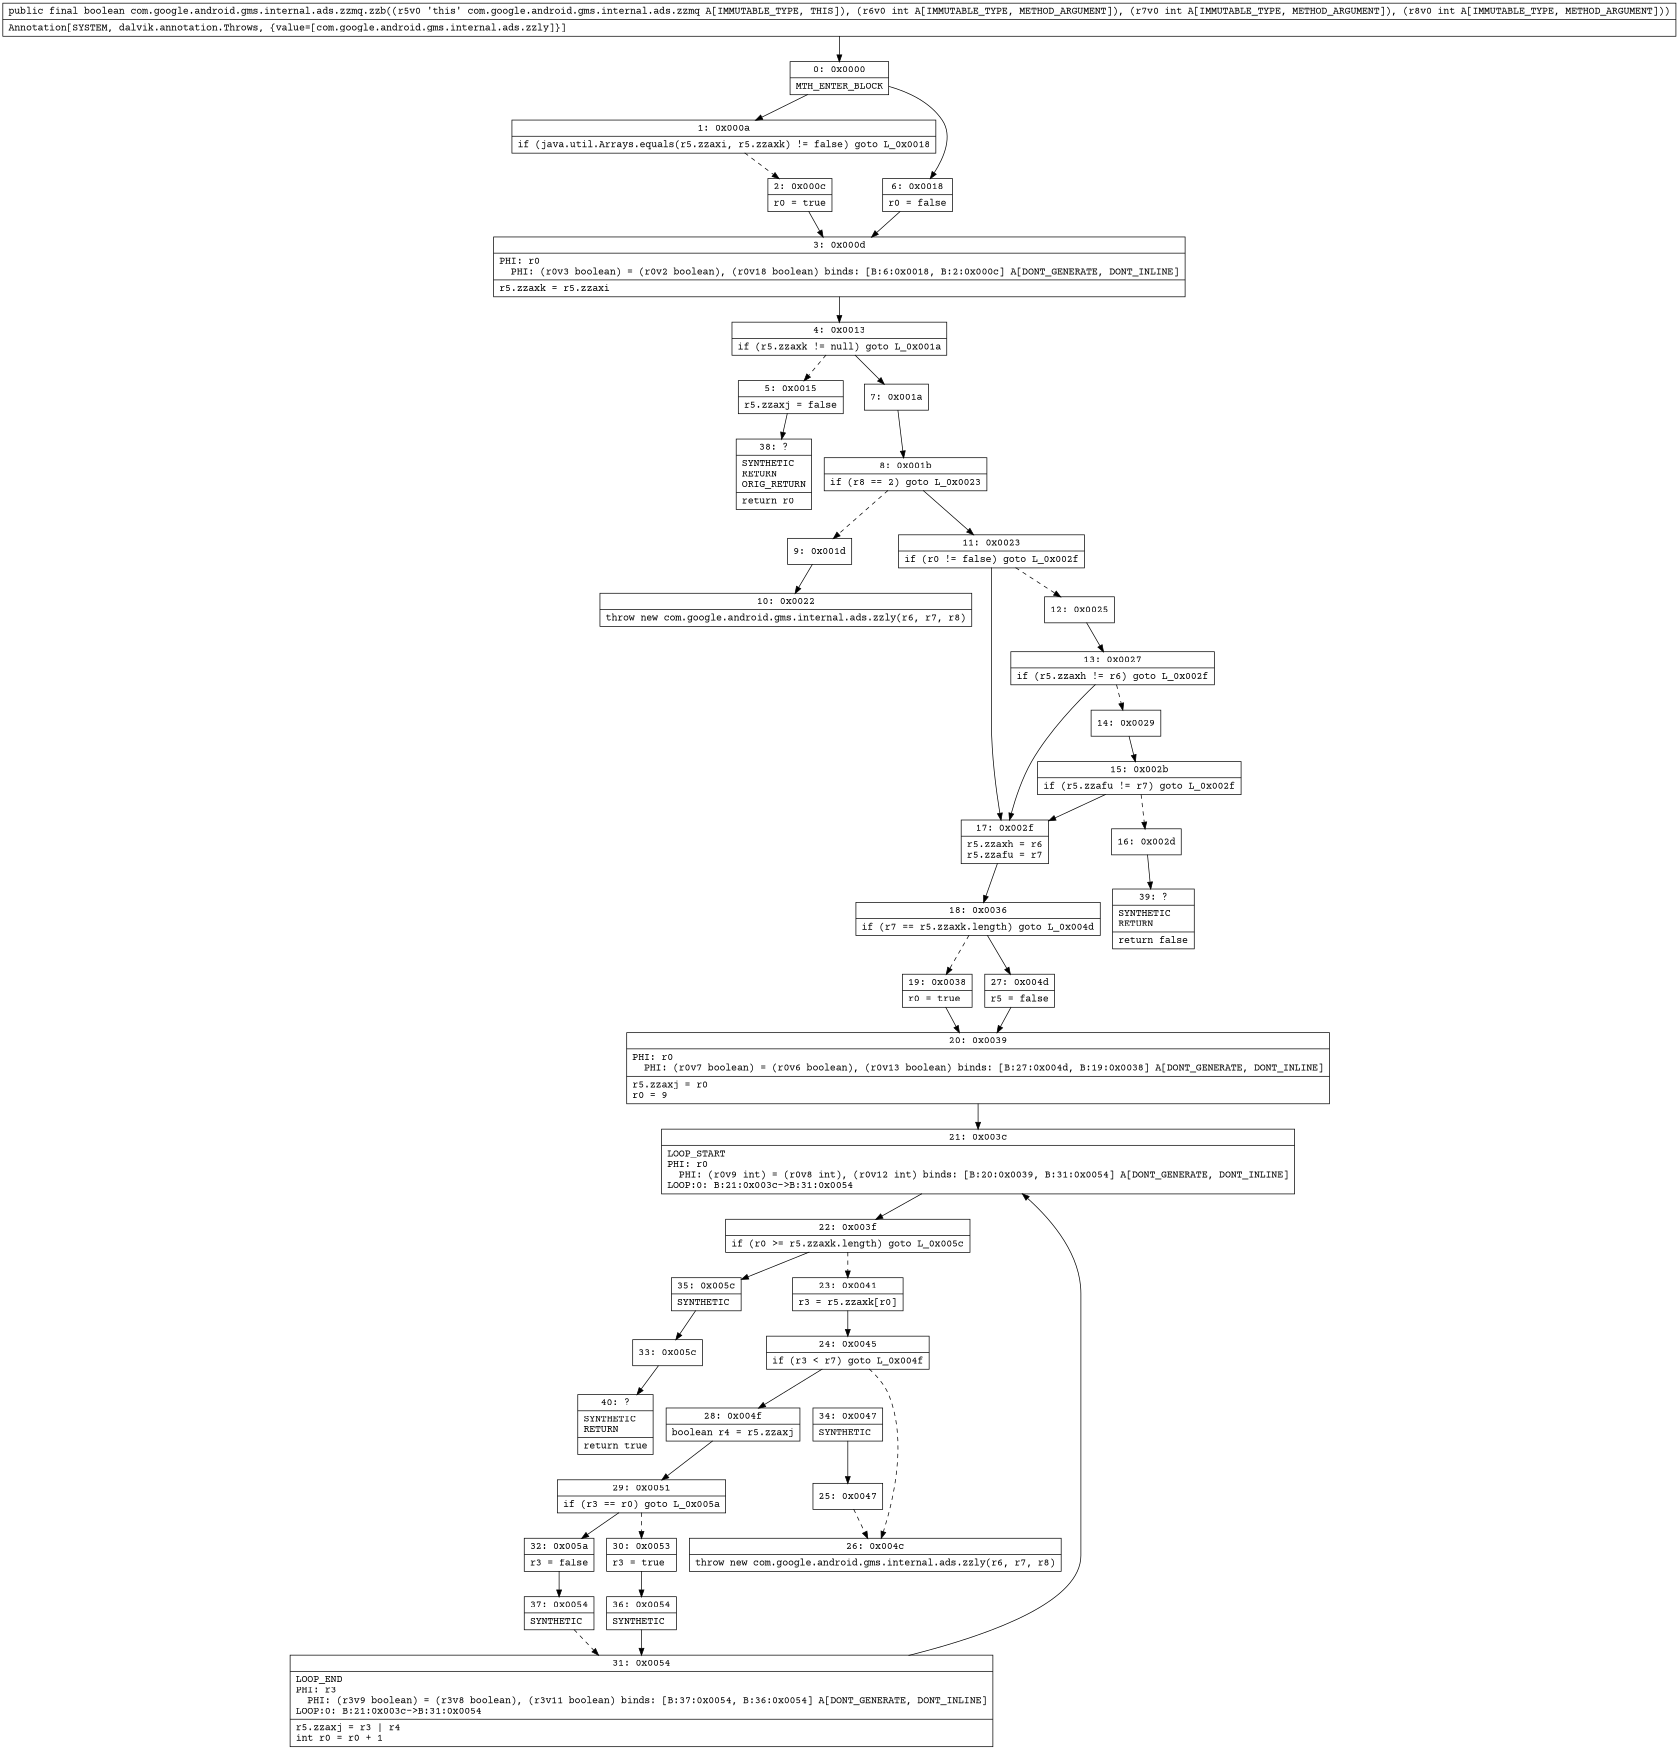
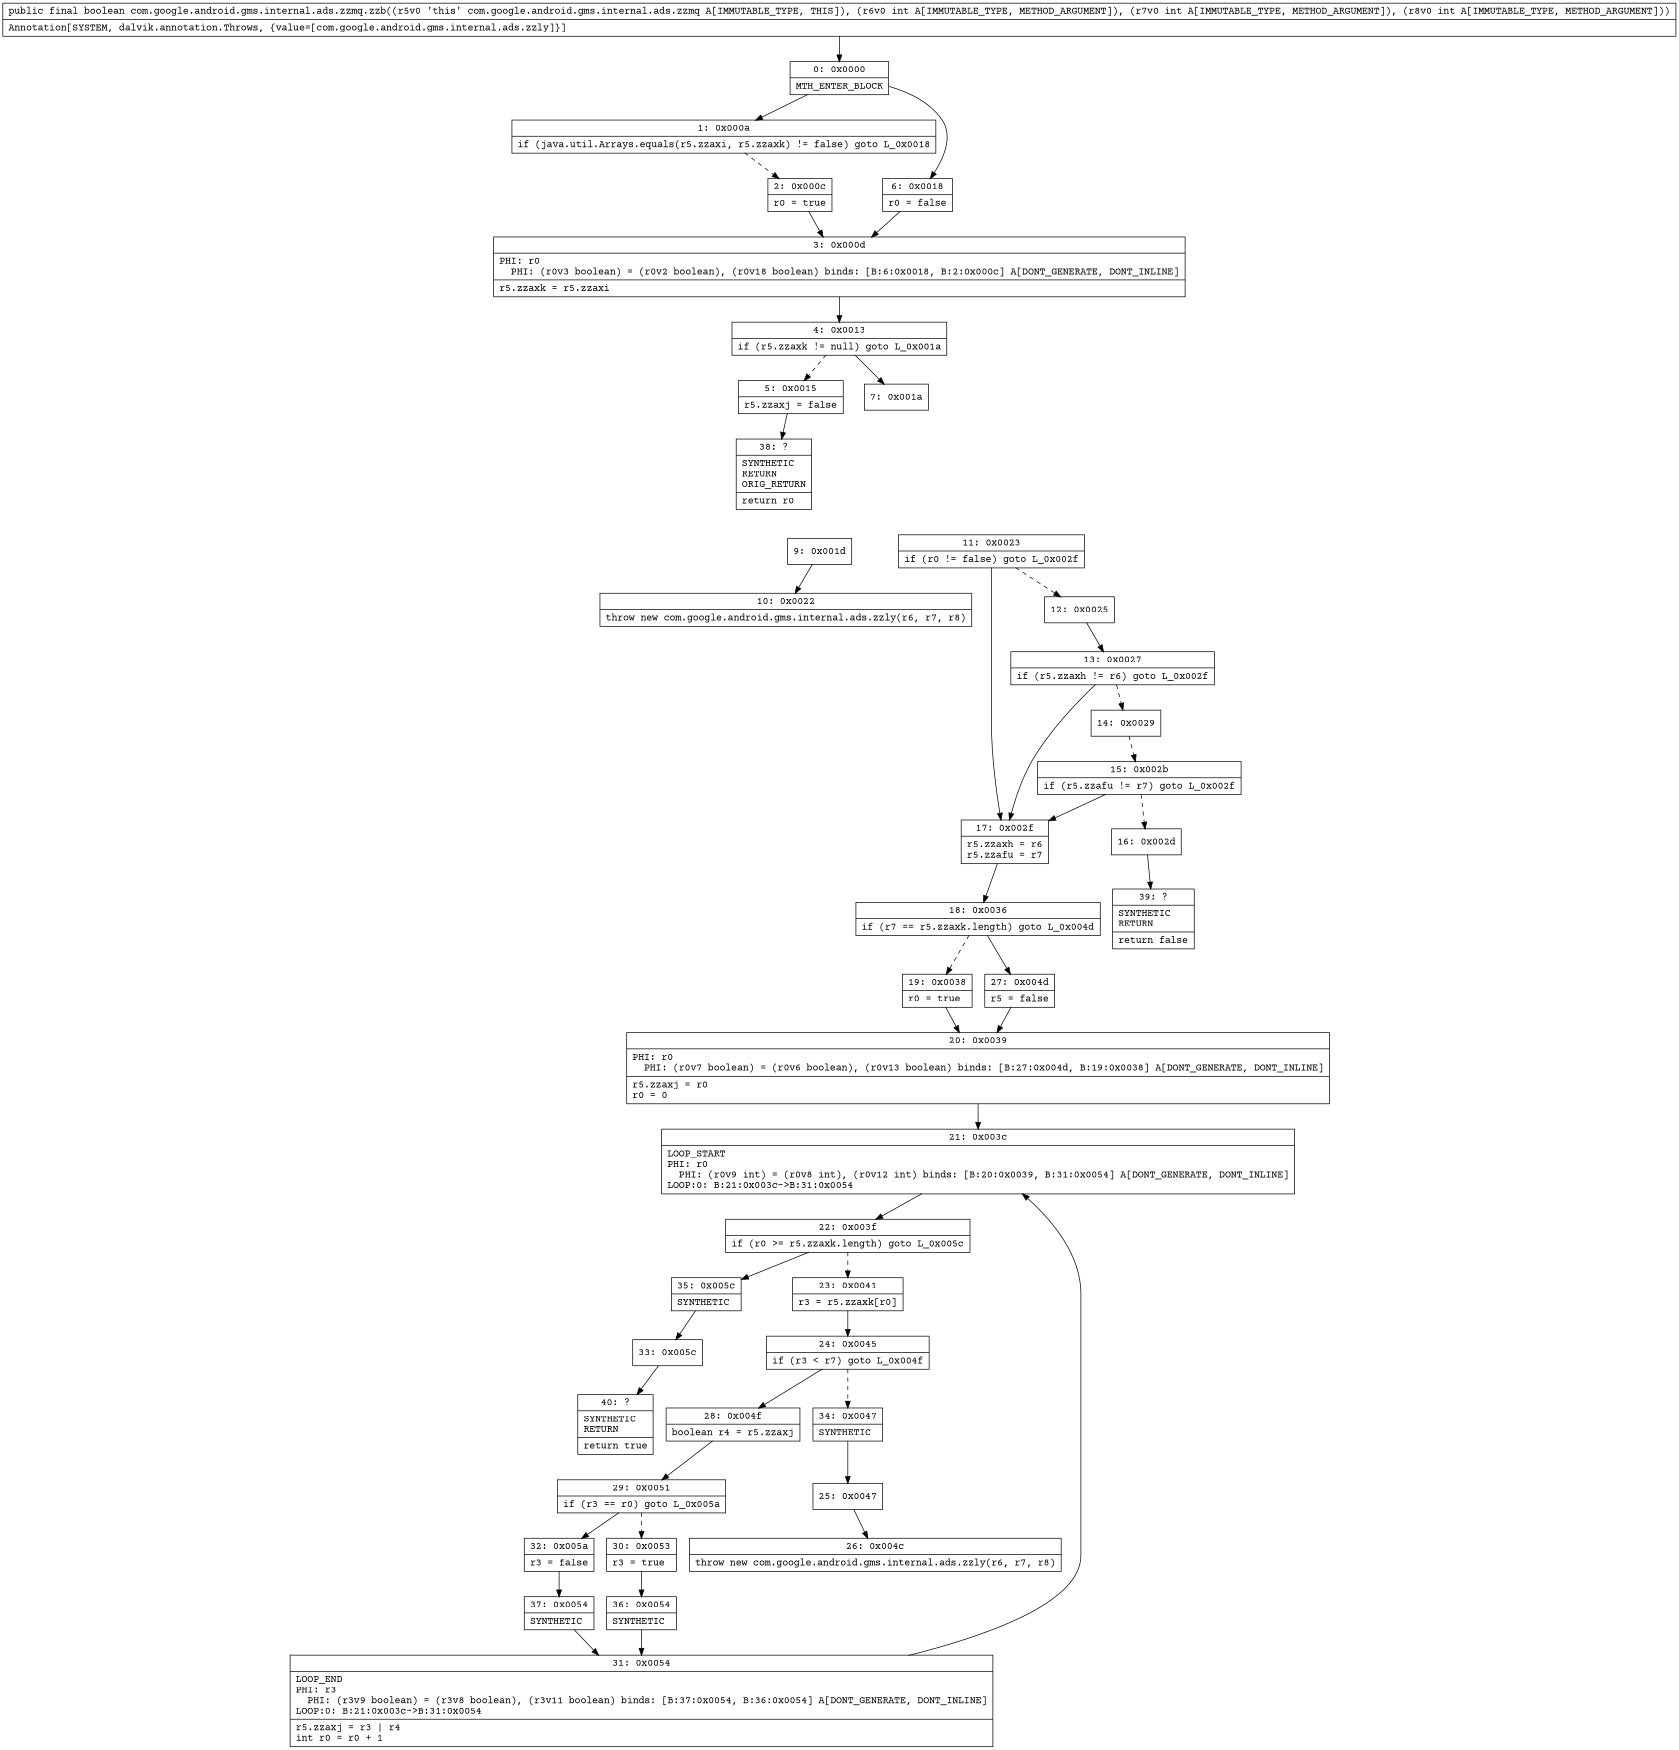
(906, 474) -> none
(1131, 746) -> (1131, 746)
(650, 1095) -> (650, 1095)
(898, 1447) -> (848, 1385)
(859, 1521) -> (859, 1521)
(584, 1640) -> (584, 1640)
